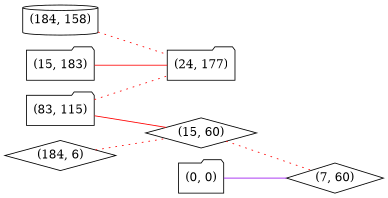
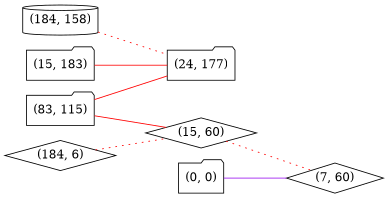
(131, 88) -> (131, 88)
